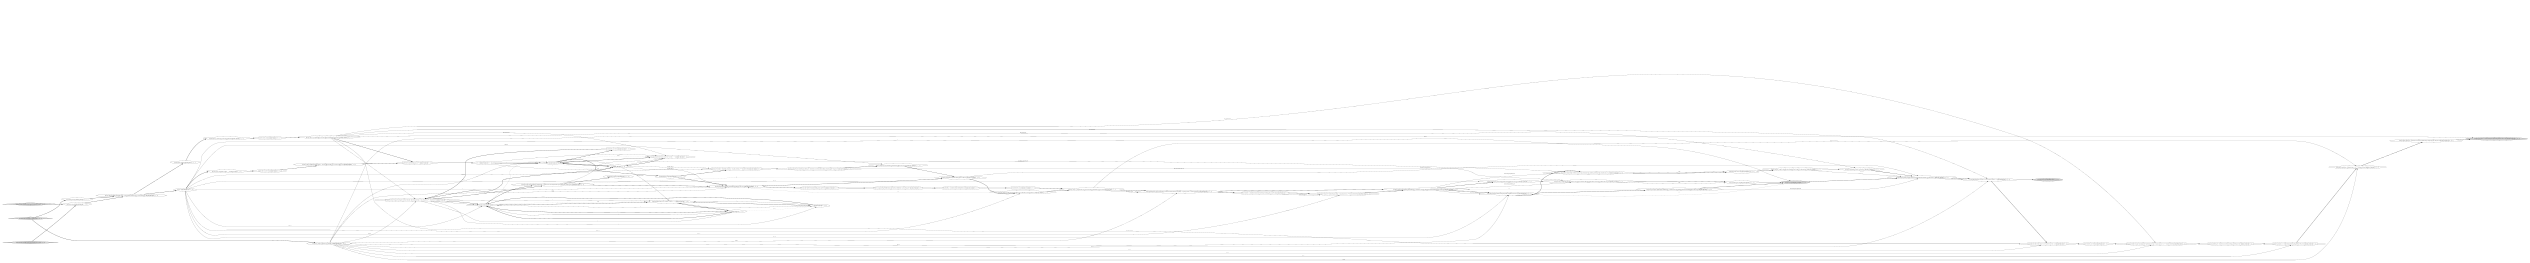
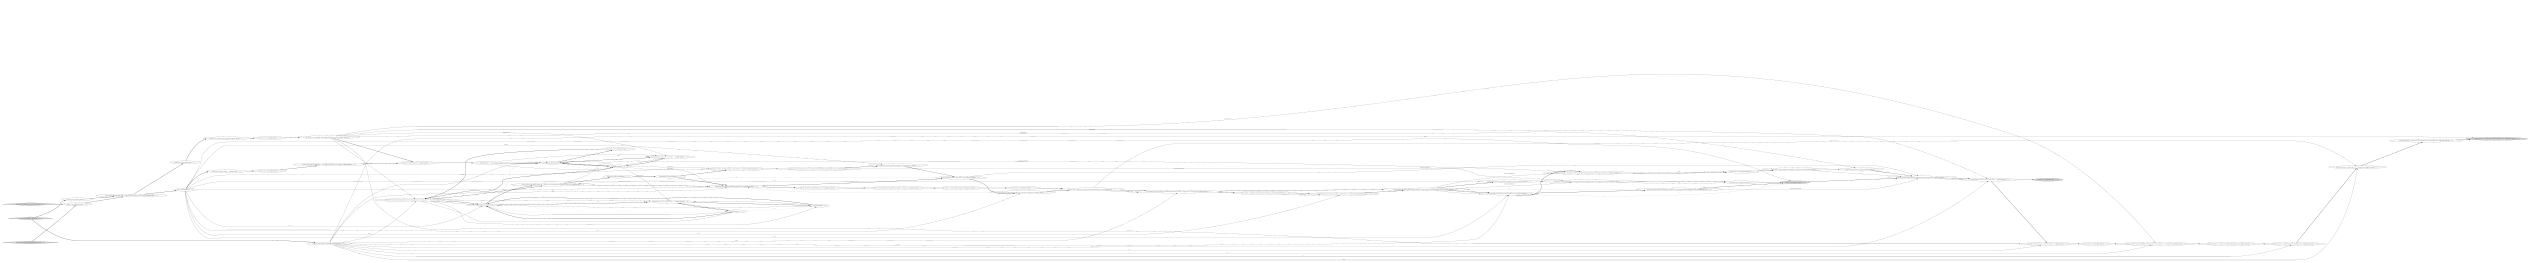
(601, 171) -> (644, 177)
(606, 213) -> (606, 213)
